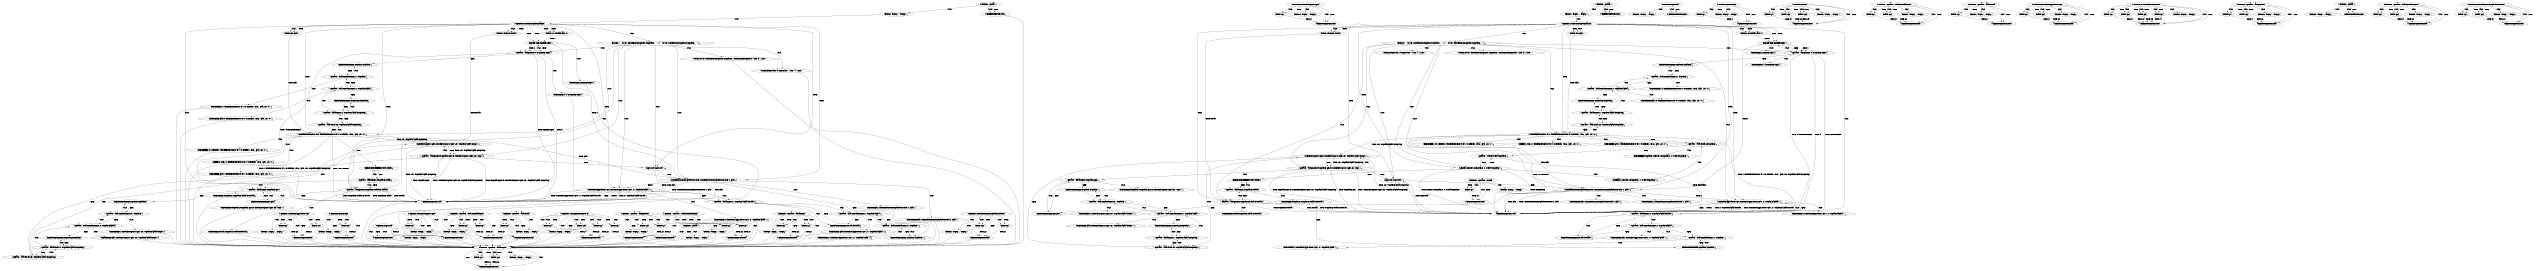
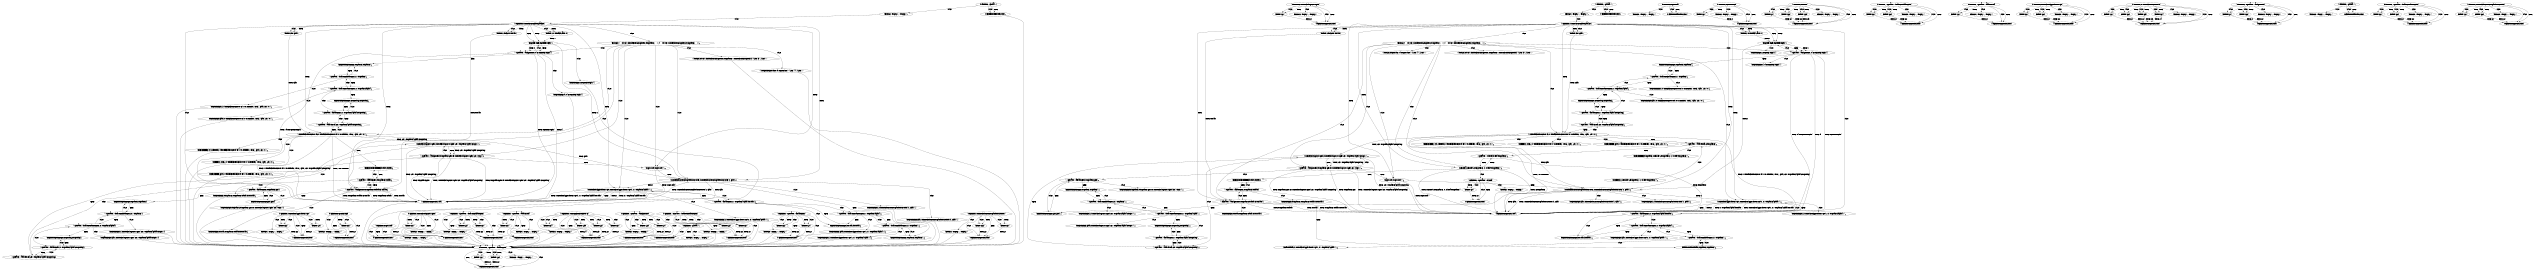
(1561, 173) -> (1480, 174)
